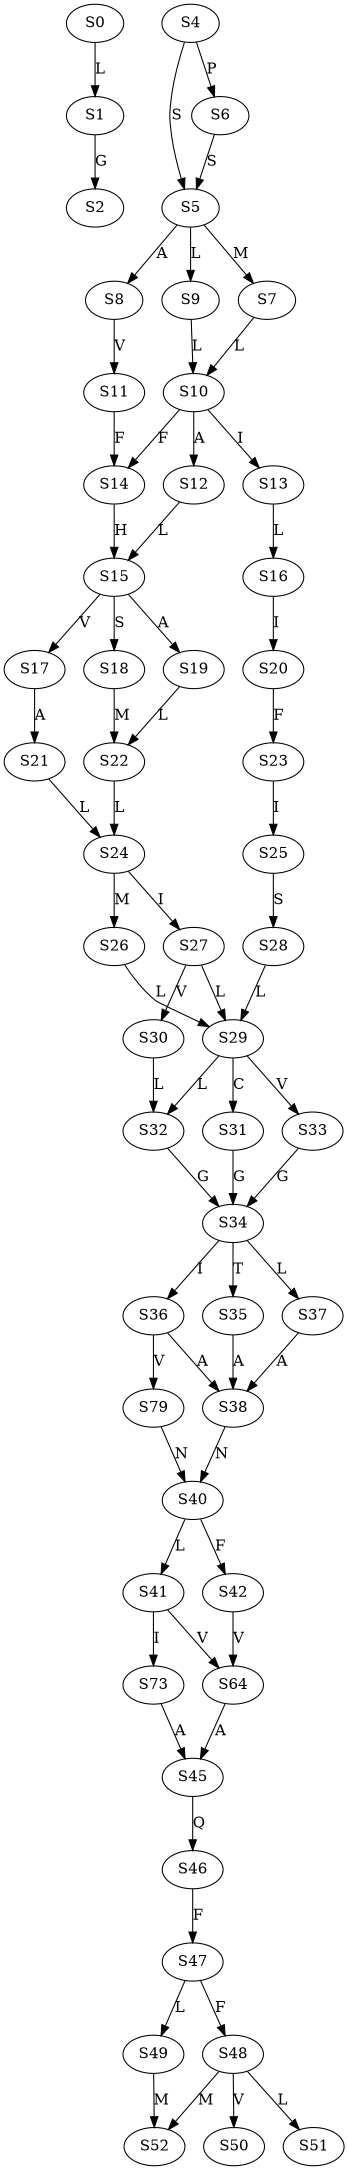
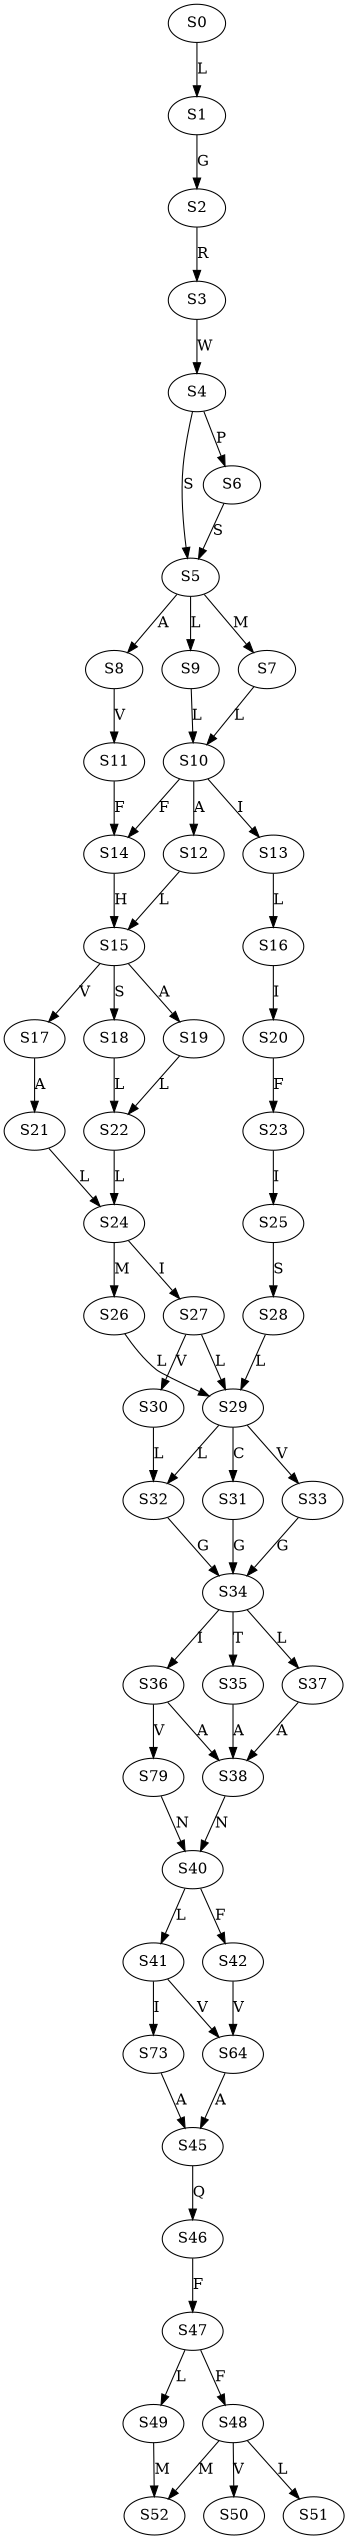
none -> (197, 300)
(122, 716) -> (119, 1085)
